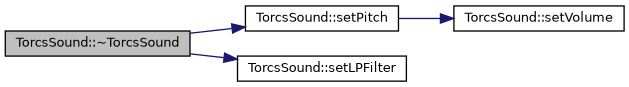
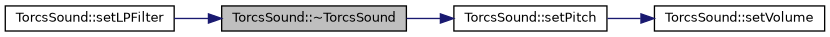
(207, 56) -> (191, 18)
